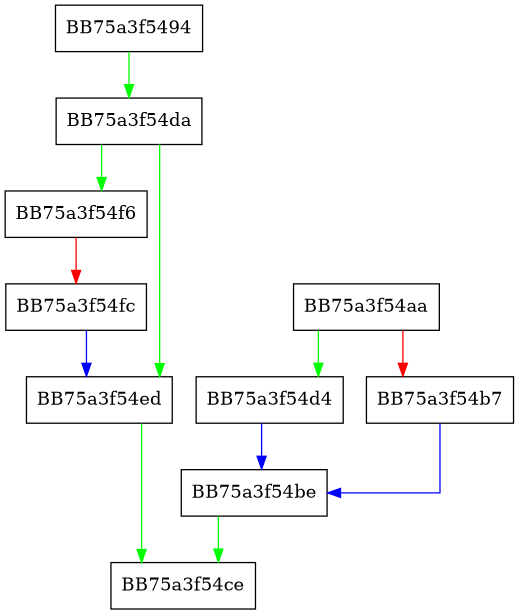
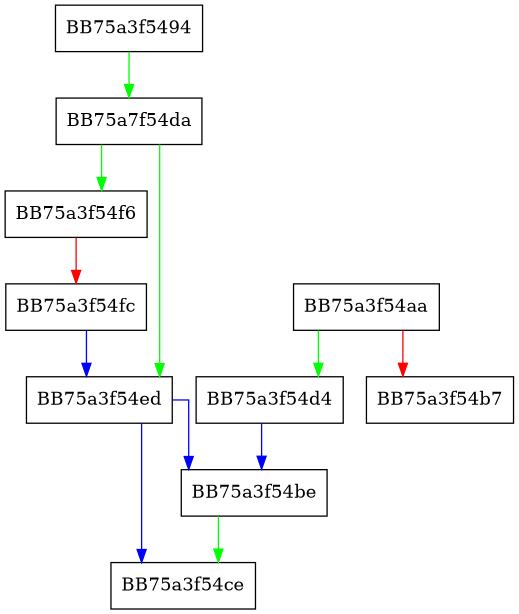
(129, 121) -> (129, 121)
(142, 487) -> (142, 487)
(425, 493) -> (189, 420)
